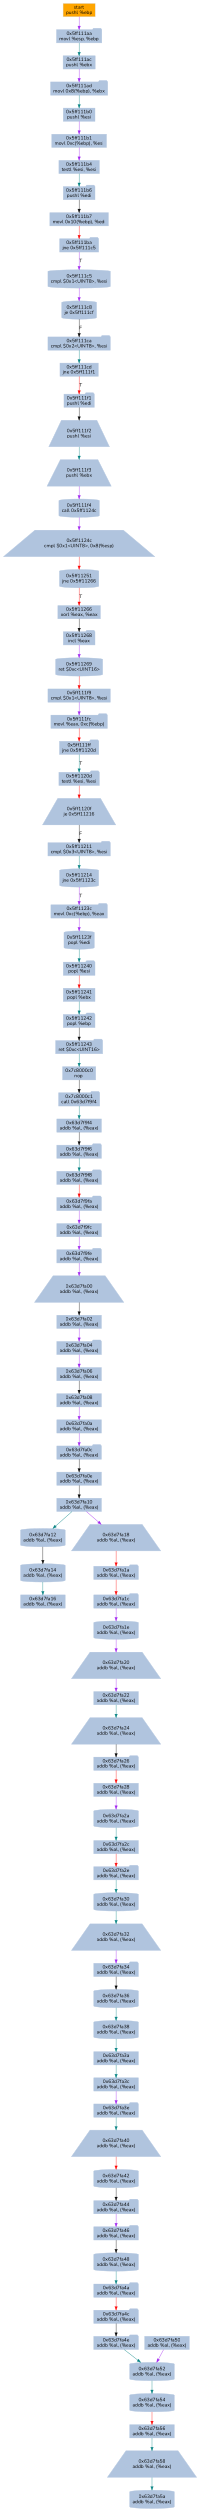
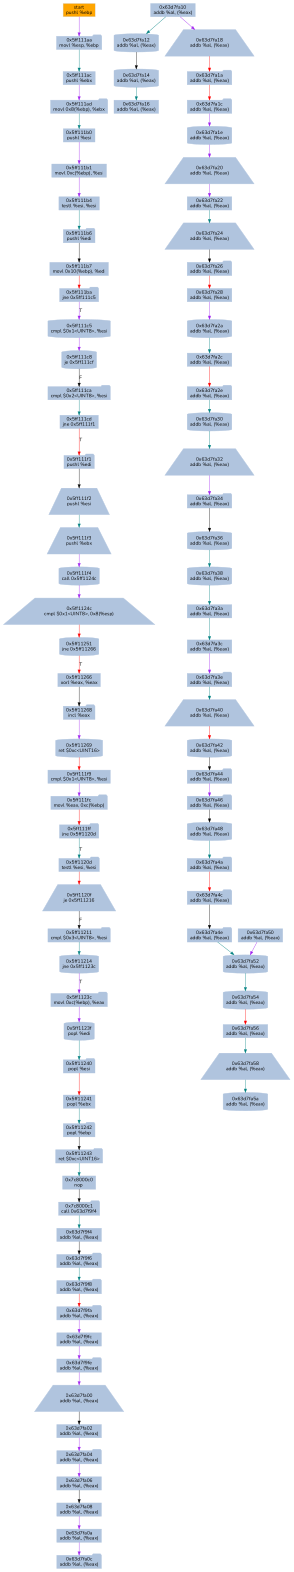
(79, 1479) -> none
